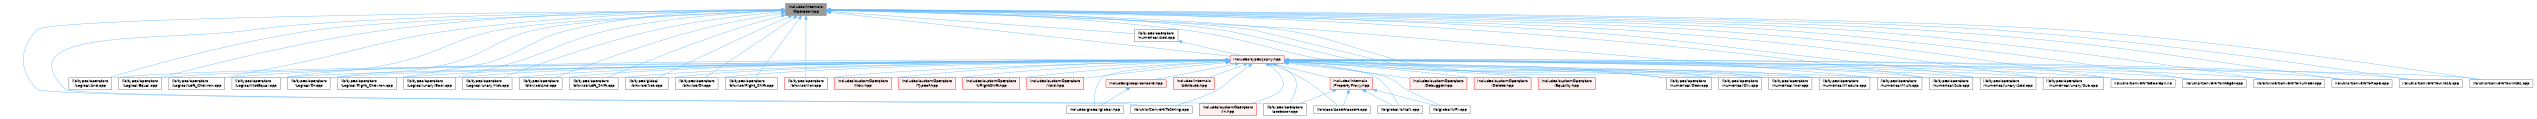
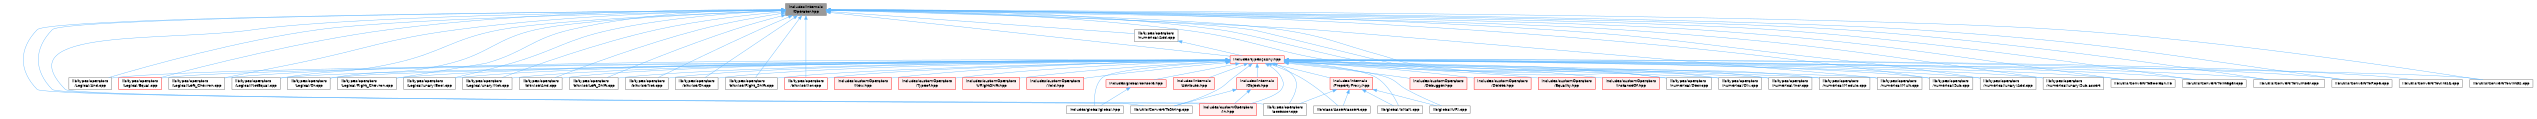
(1898, 25) -> (41, 73)
none -> (1002, 66)
(140, 84) -> (140, 84)
(647, 84) -> (647, 84)
none -> (1257, 84)
none -> (1631, 84)
(2073, 84) -> (2073, 84)
(2289, 84) -> (2289, 84)
